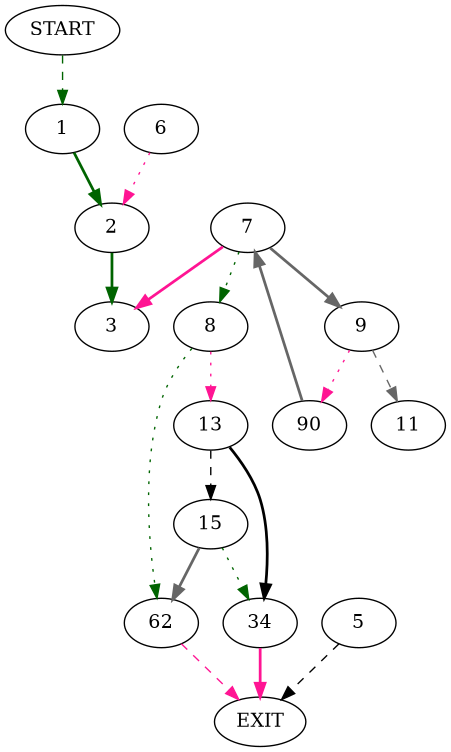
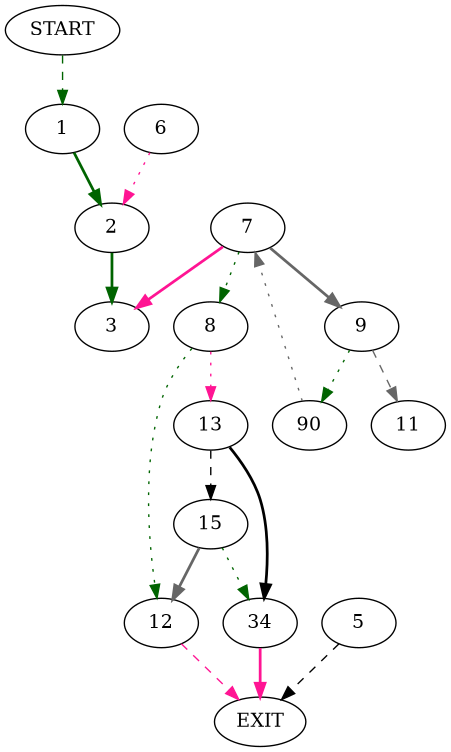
(281, 333) -> (281, 333)
(339, 370) -> (339, 370)
(161, 623) -> (161, 623)
